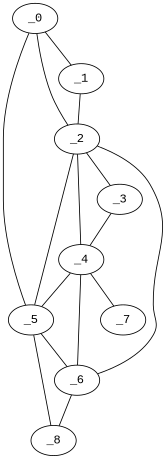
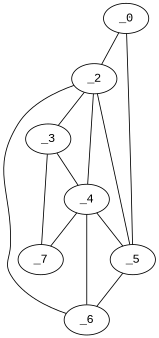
(81, 79) -> none
none -> (44, 199)
(54, 441) -> none
